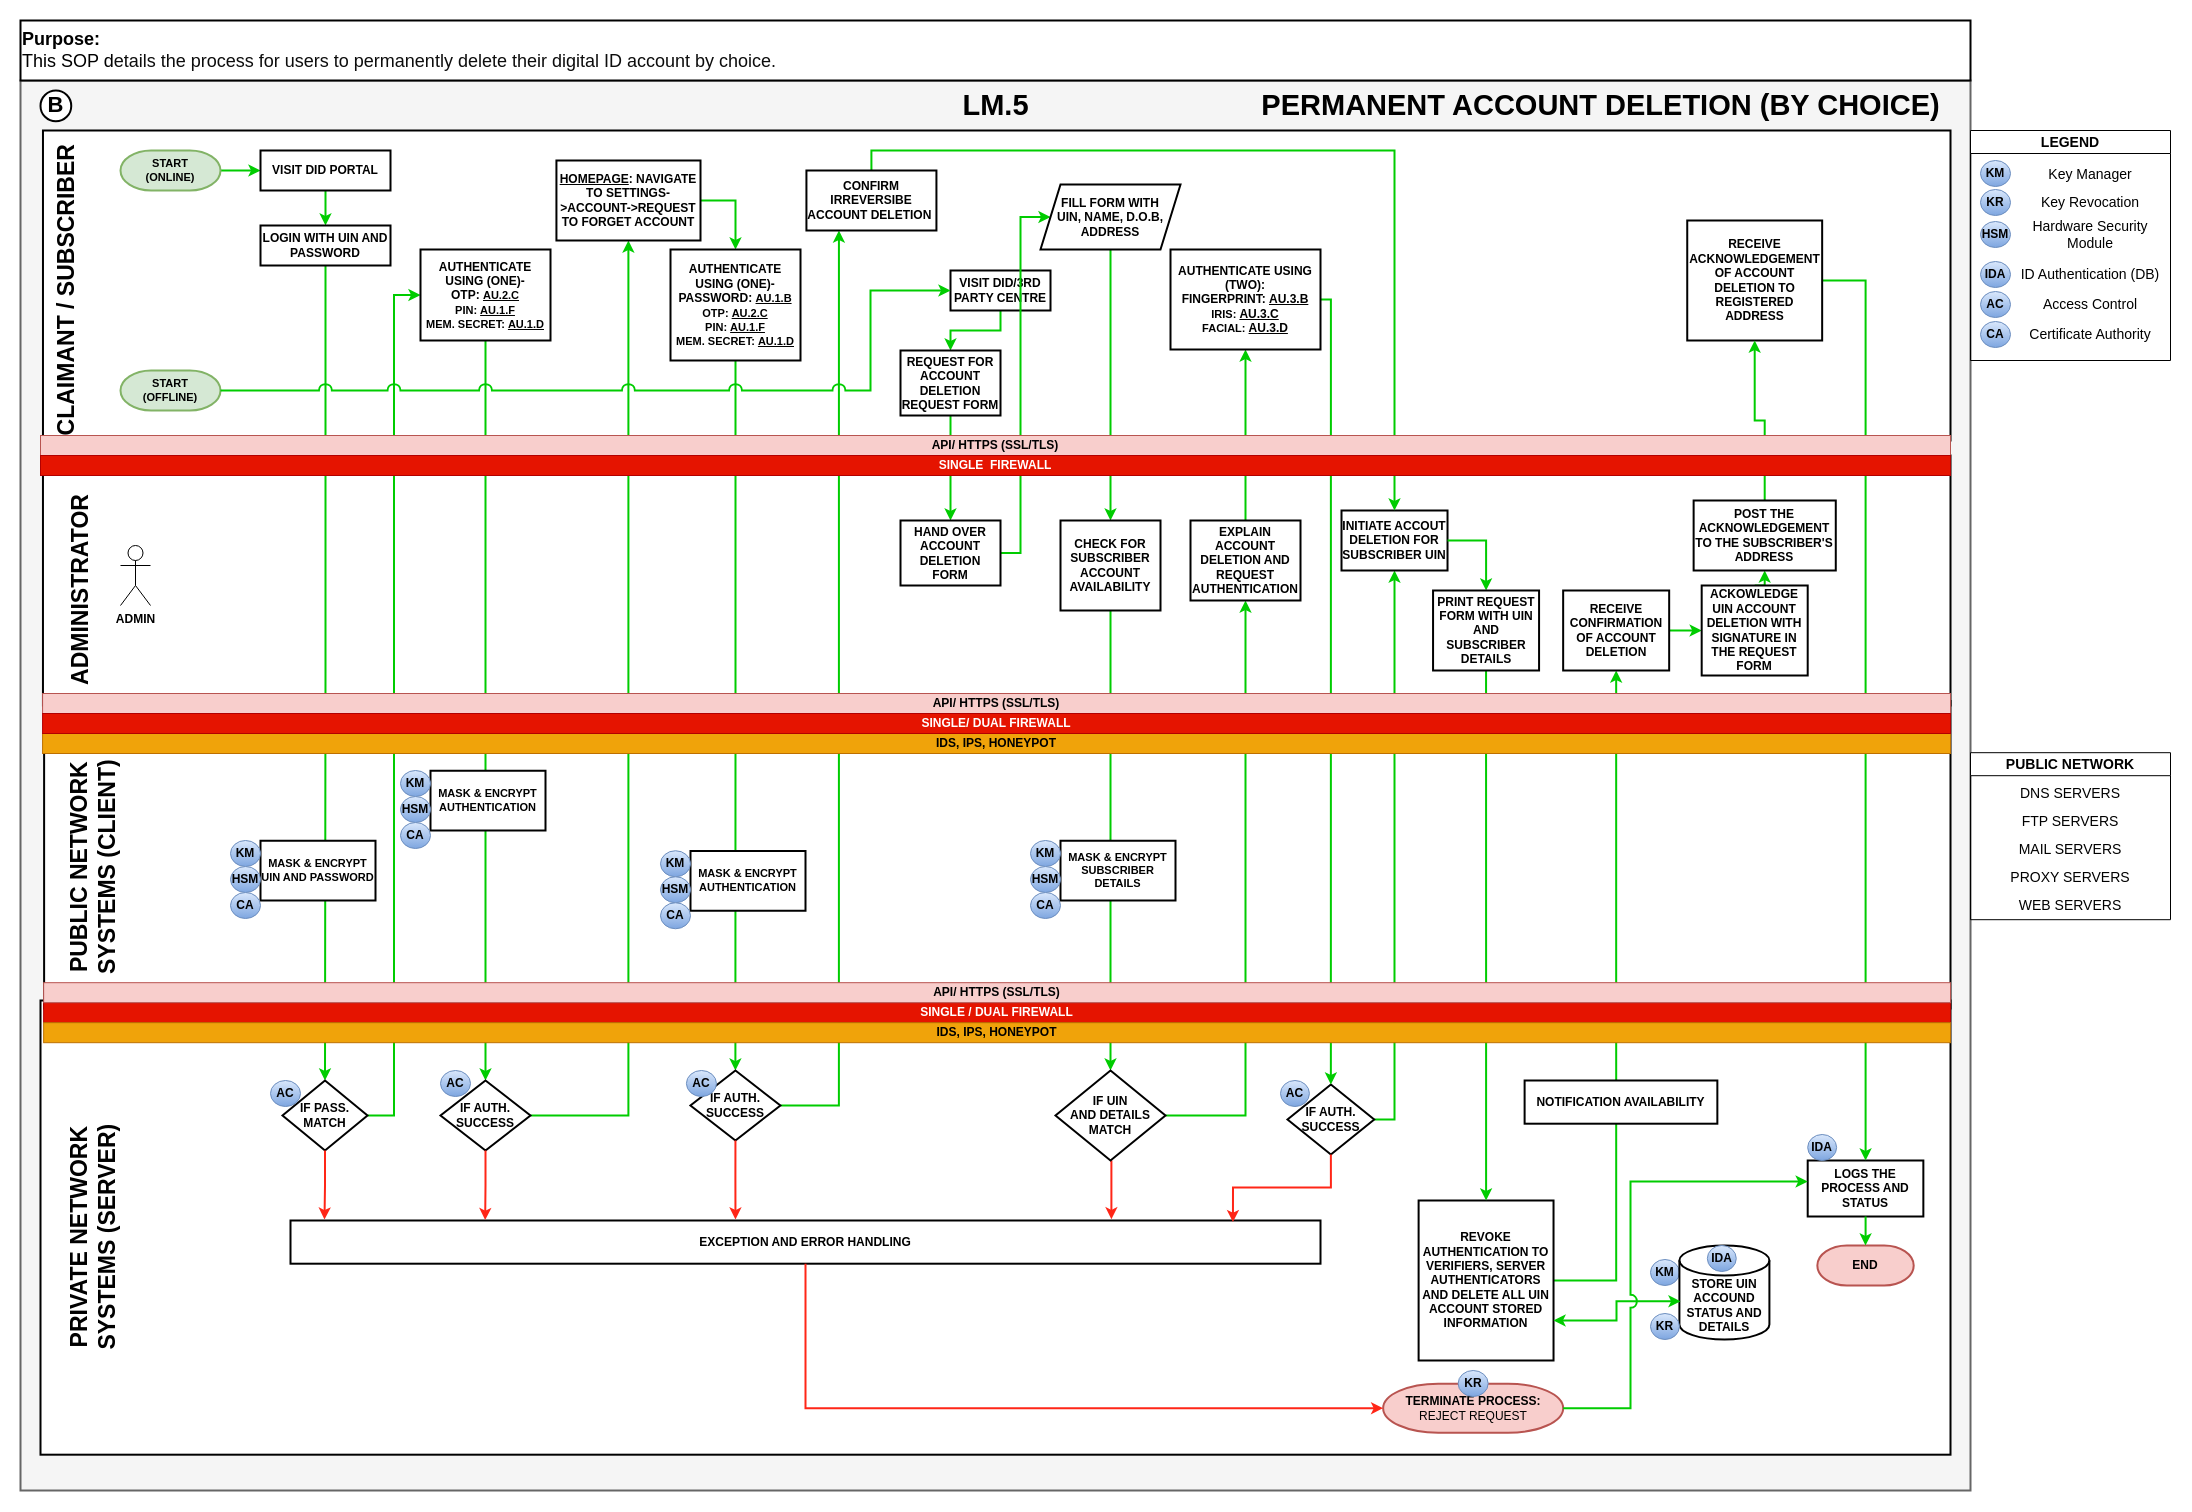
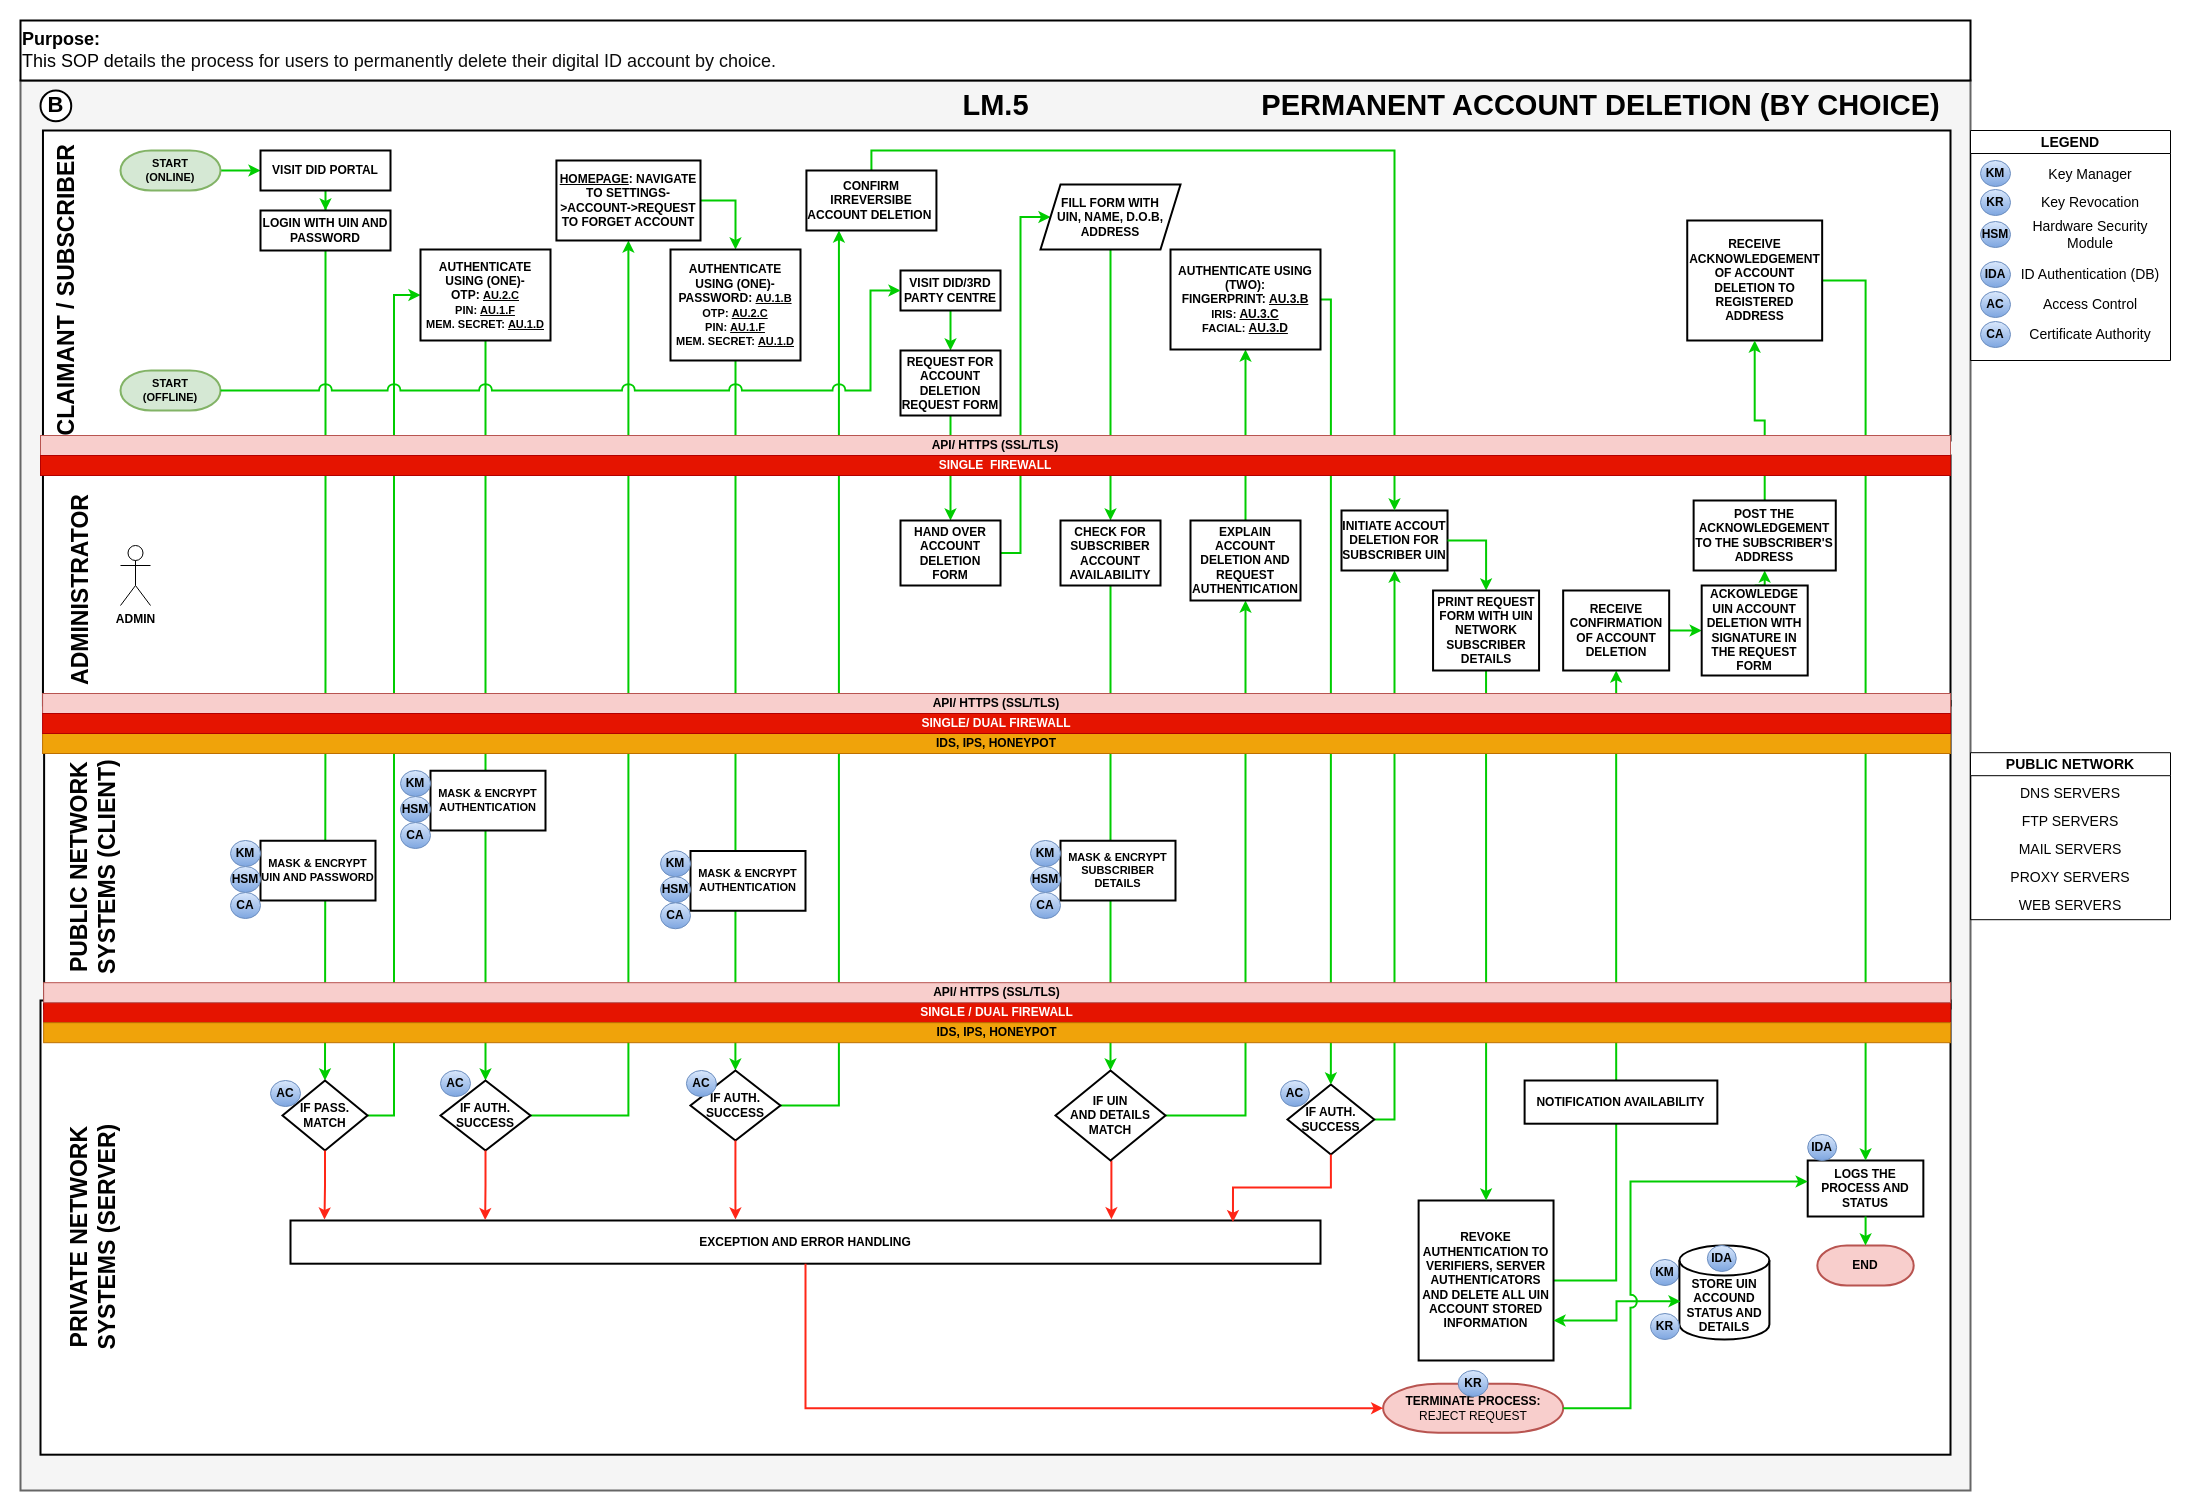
(326, 246) -> (326, 231)
(1001, 291) -> (951, 291)
(1111, 566) -> (1111, 553)
(1487, 631) -> (1487, 631)
